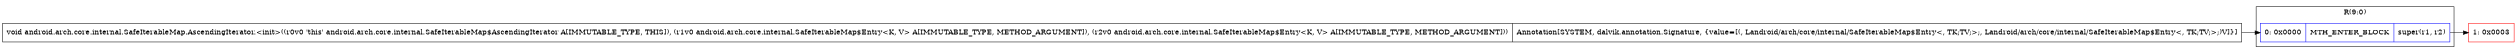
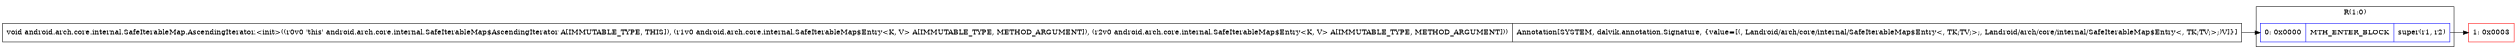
(2355, 13) -> (2355, 13)
